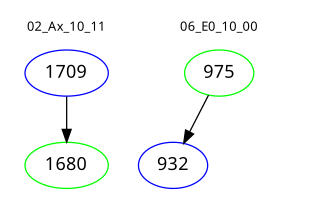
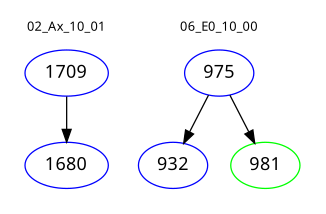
(67, 28) -> (67, 28)
(219, 73) -> (219, 73)
(67, 165) -> (67, 165)
none -> (265, 165)
